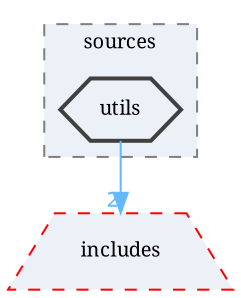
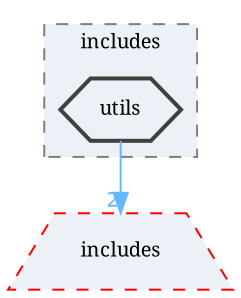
(121, 43) -> (121, 43)
